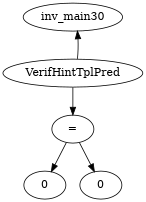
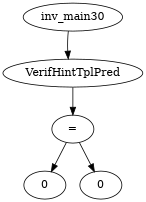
(78, 49) -> (68, 41)
